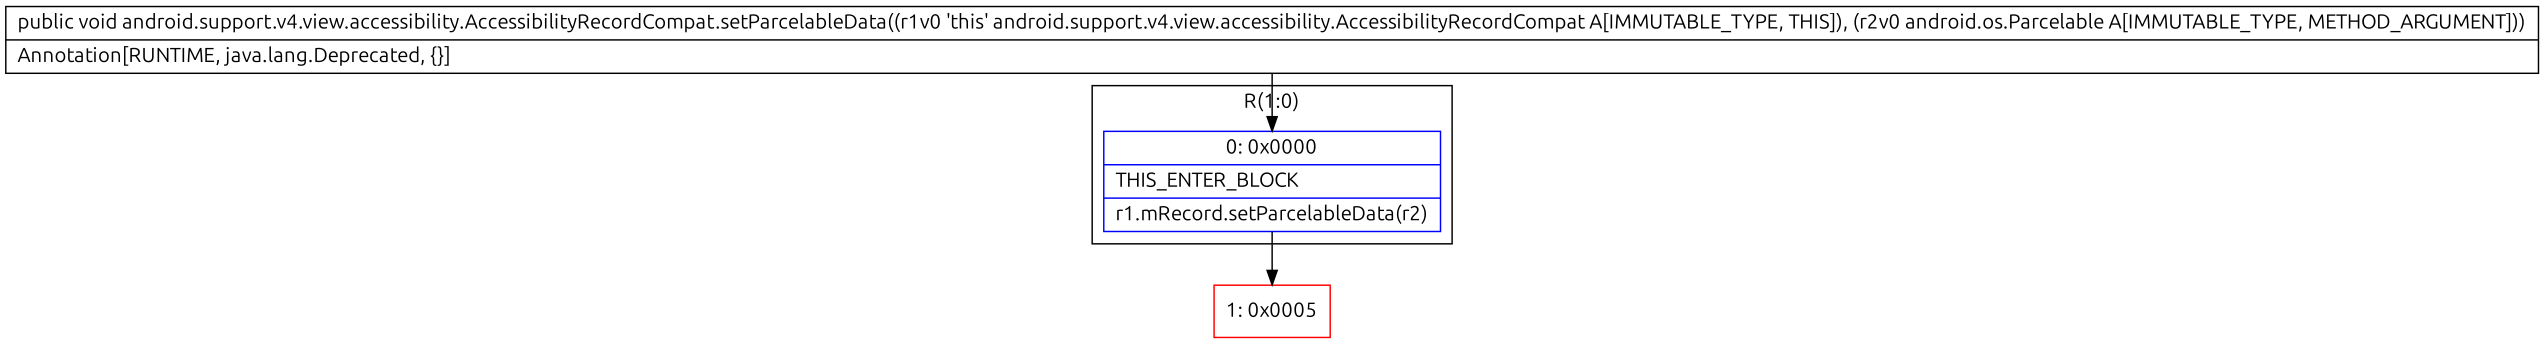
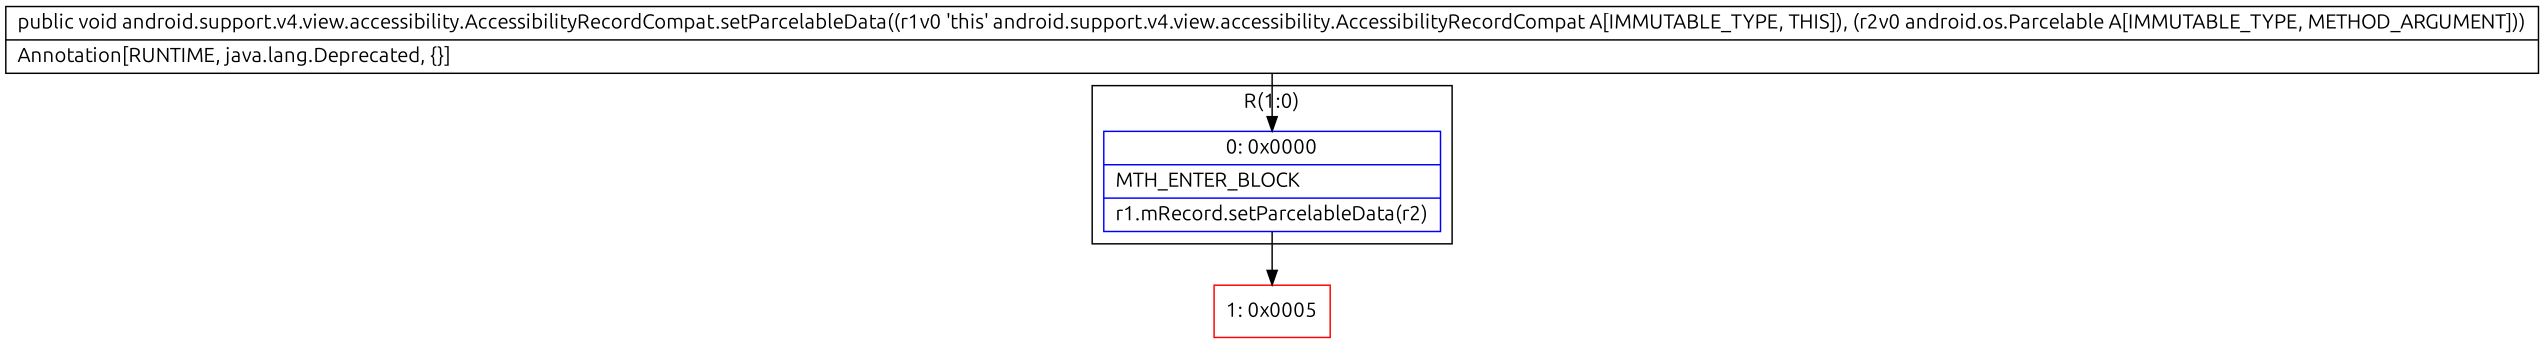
(1208, 181) -> (1208, 181)
